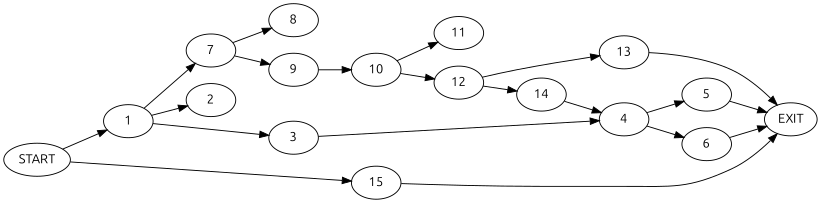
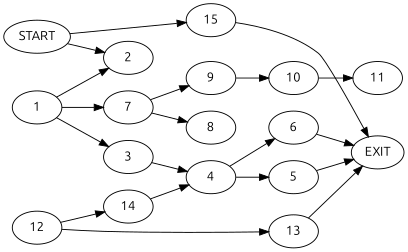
(413, 75) -> none
(81, 141) -> (82, 47)
